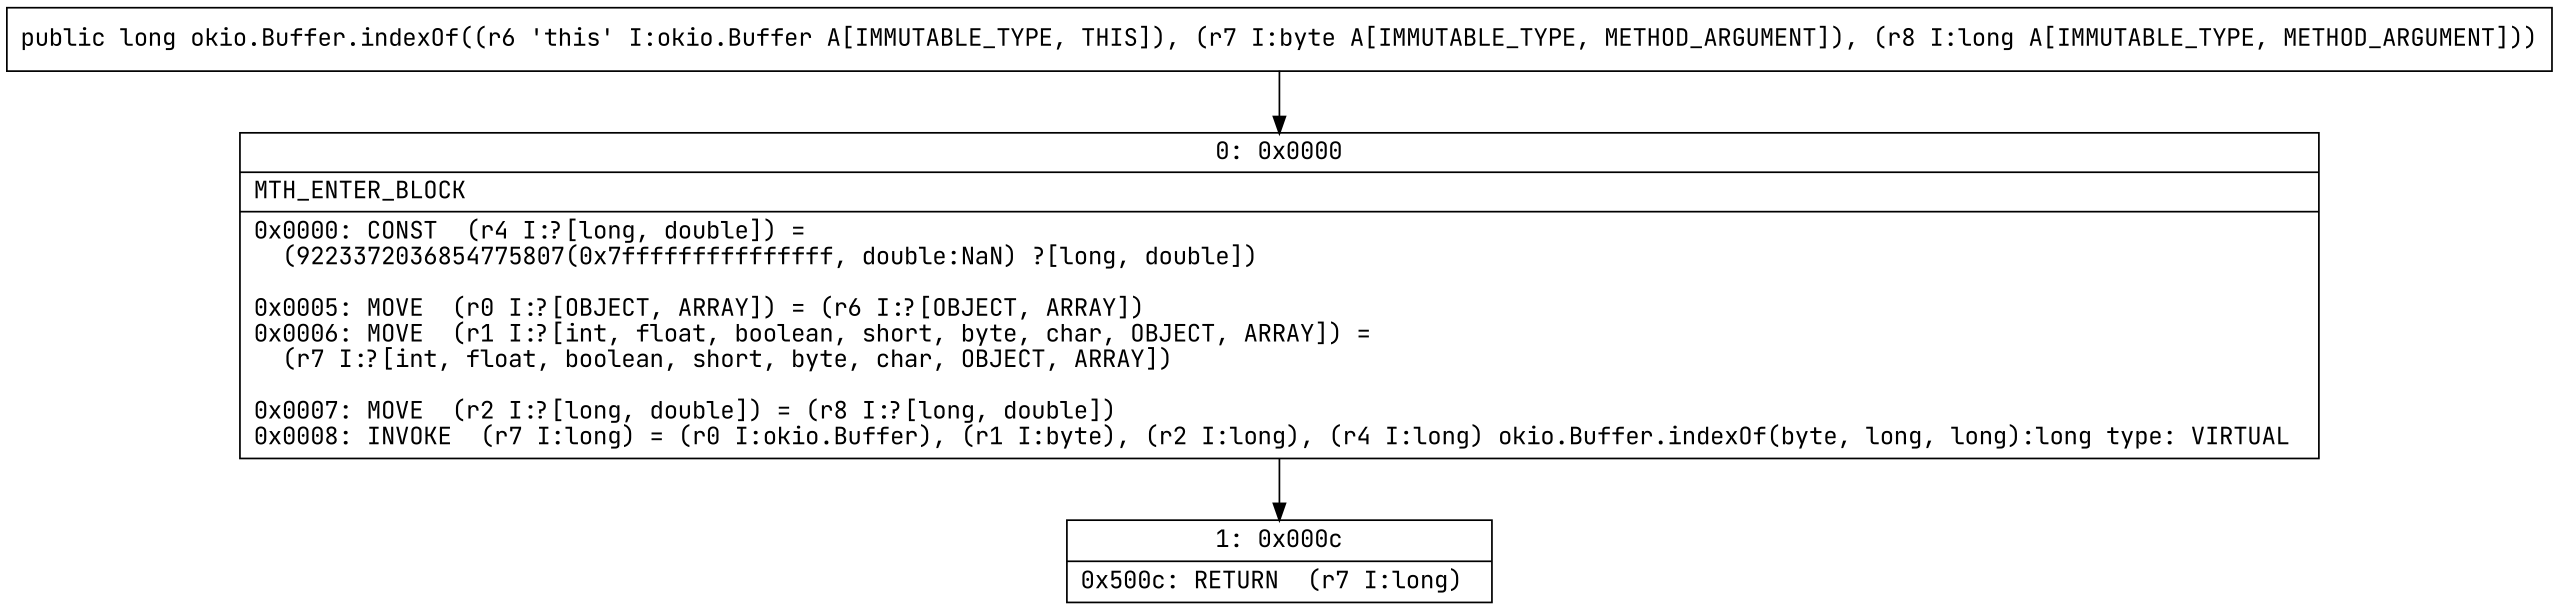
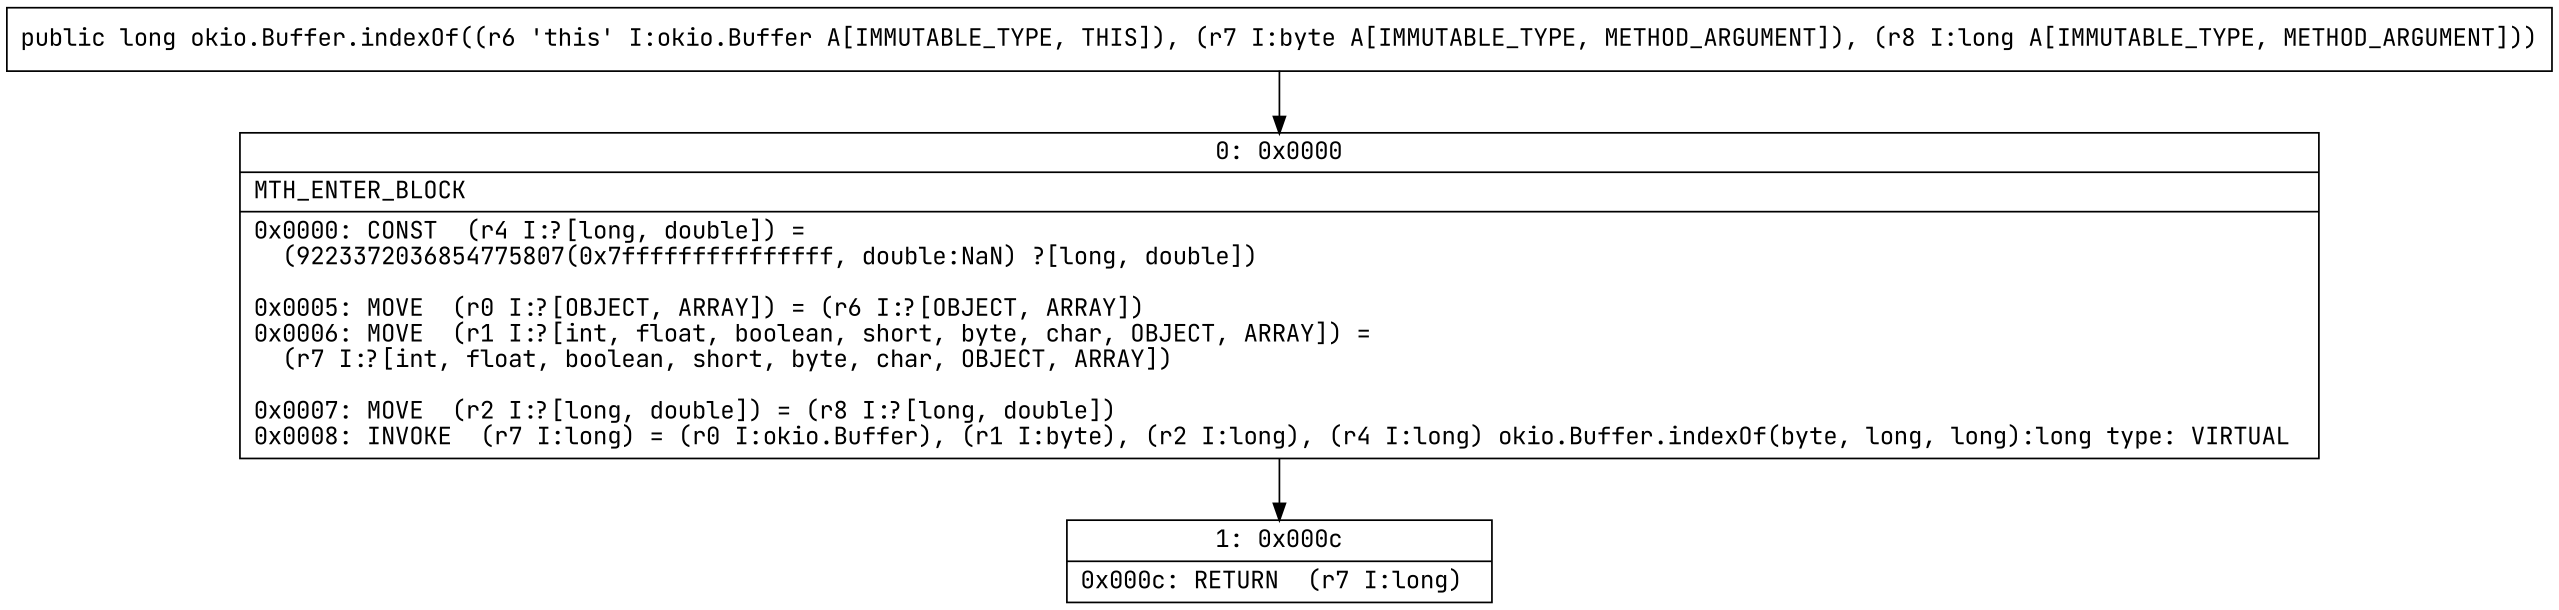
(1279, 581) -> (1279, 581)
